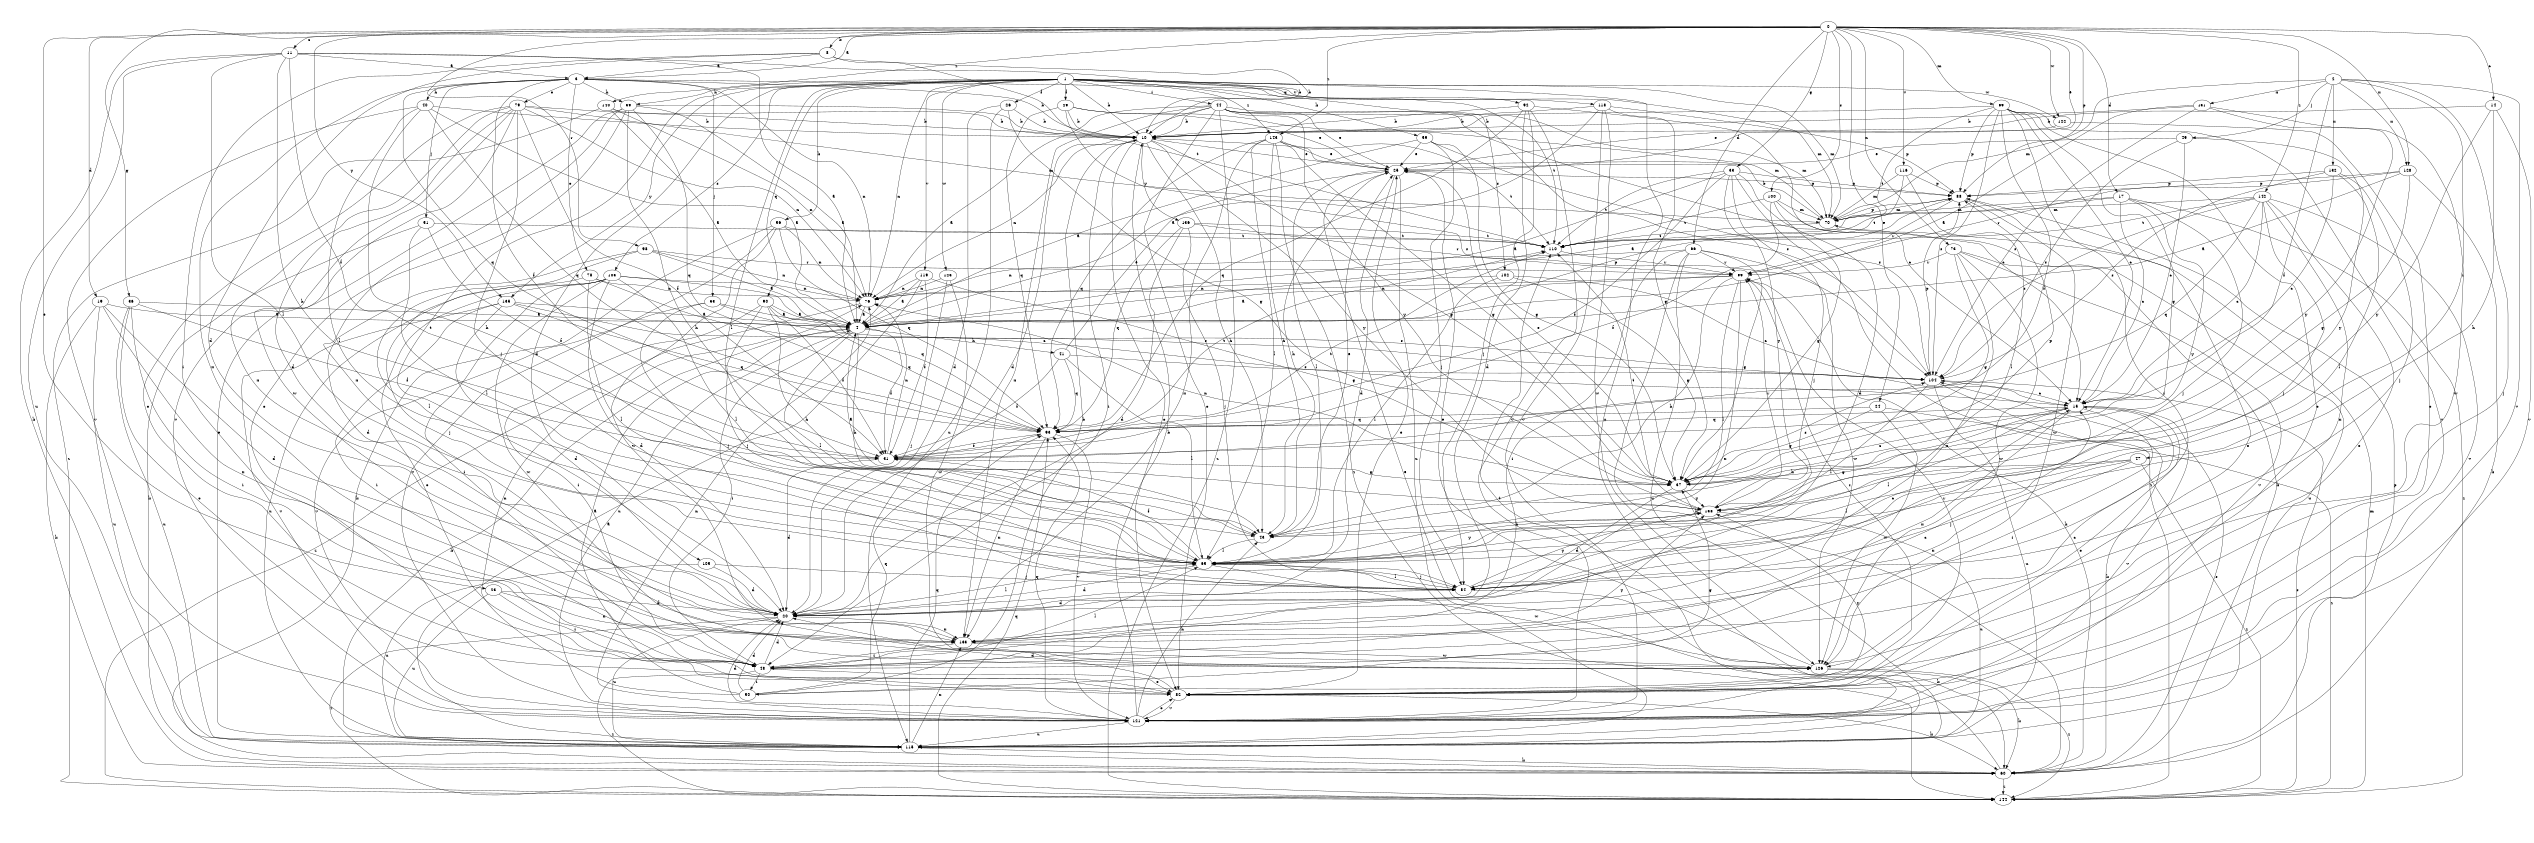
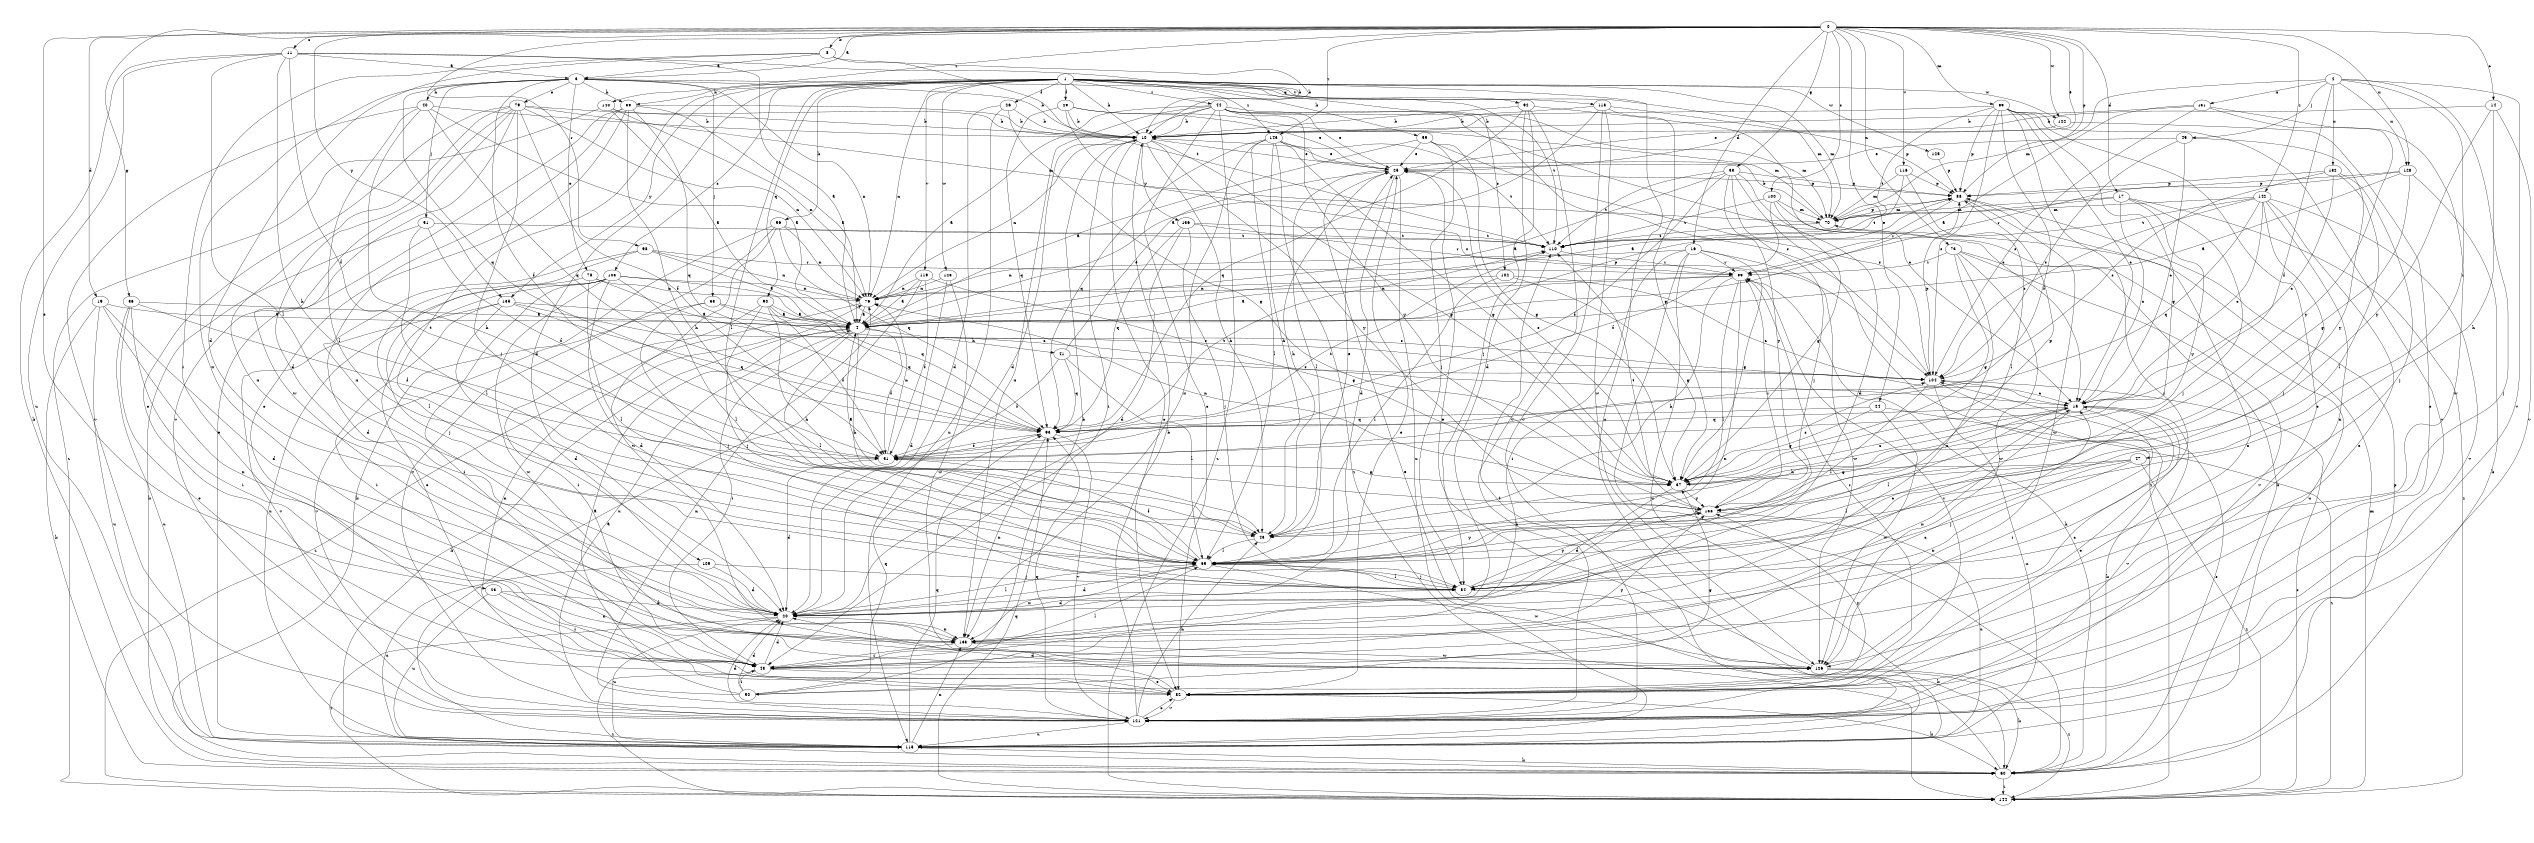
none -> (1936, 154)
(1693, 249) -> (1693, 249)
(912, 446) -> (912, 446)
none -> (1104, 592)
(756, 681) -> (741, 679)
